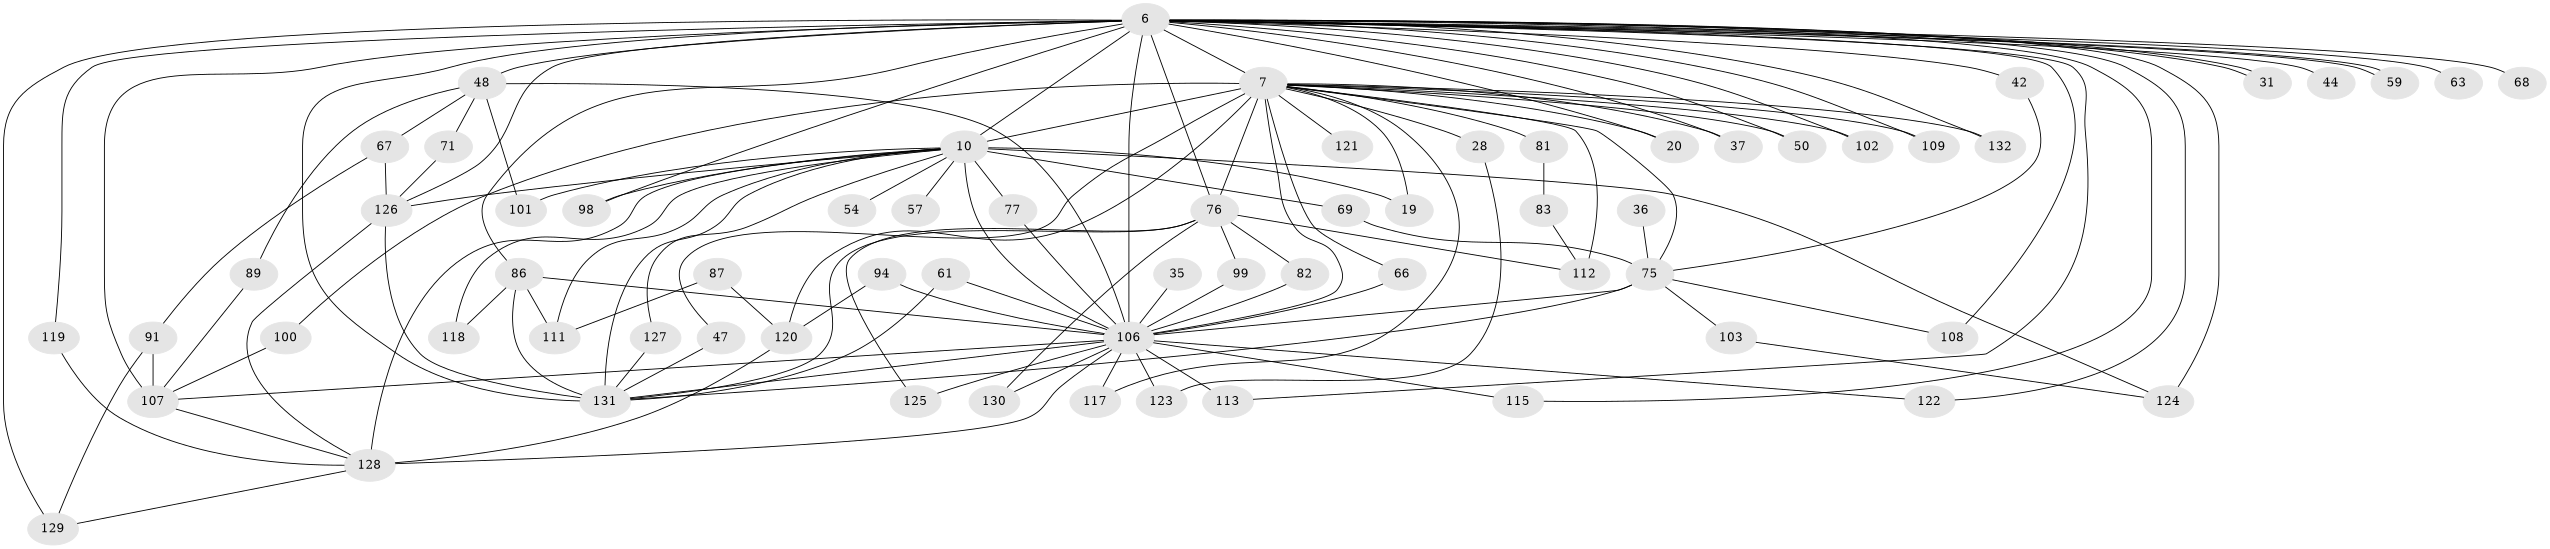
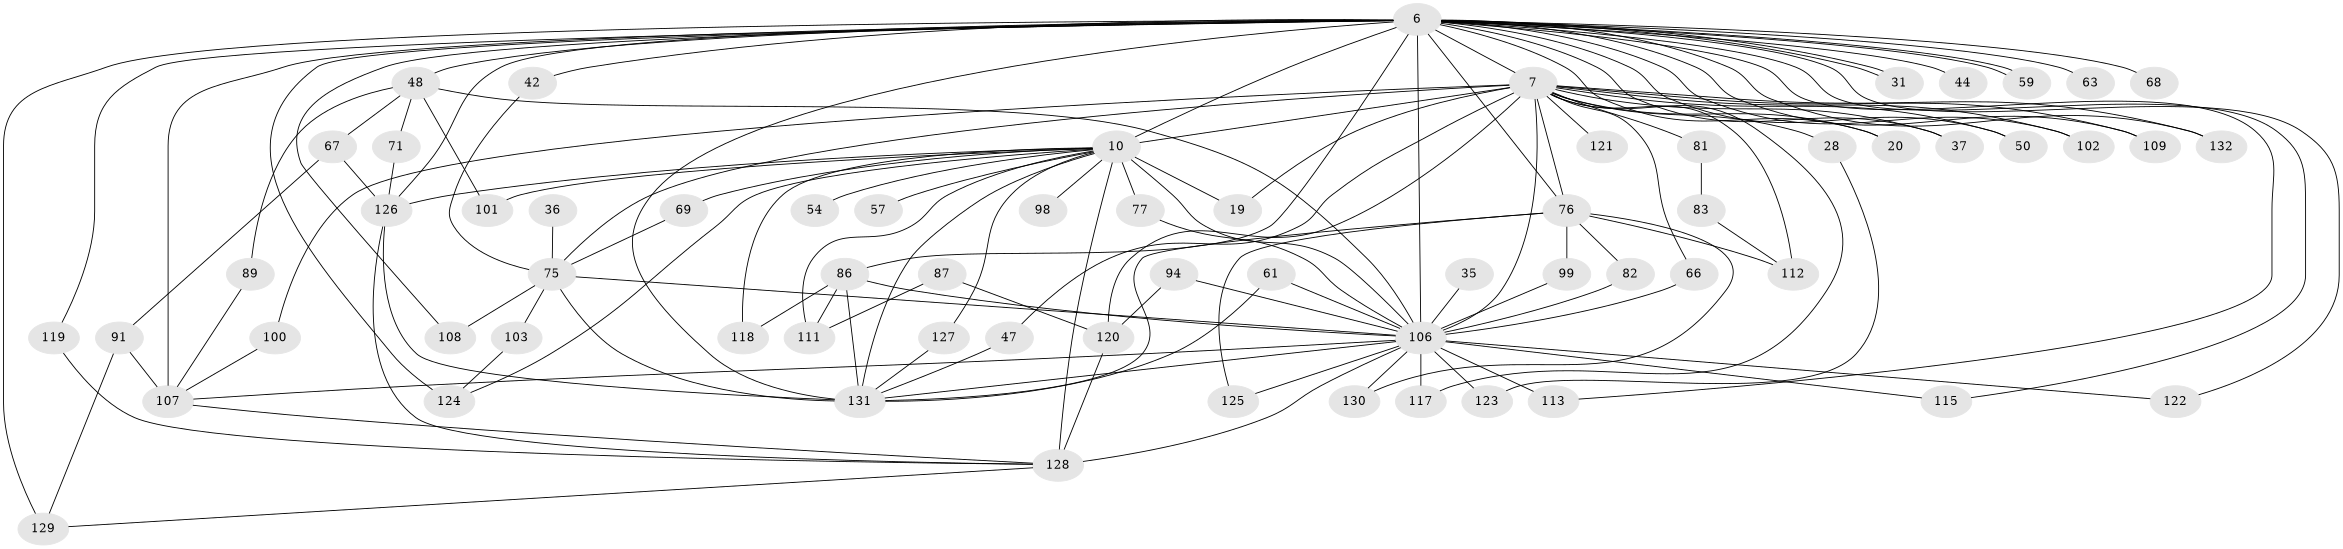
(851, 115) -> none
